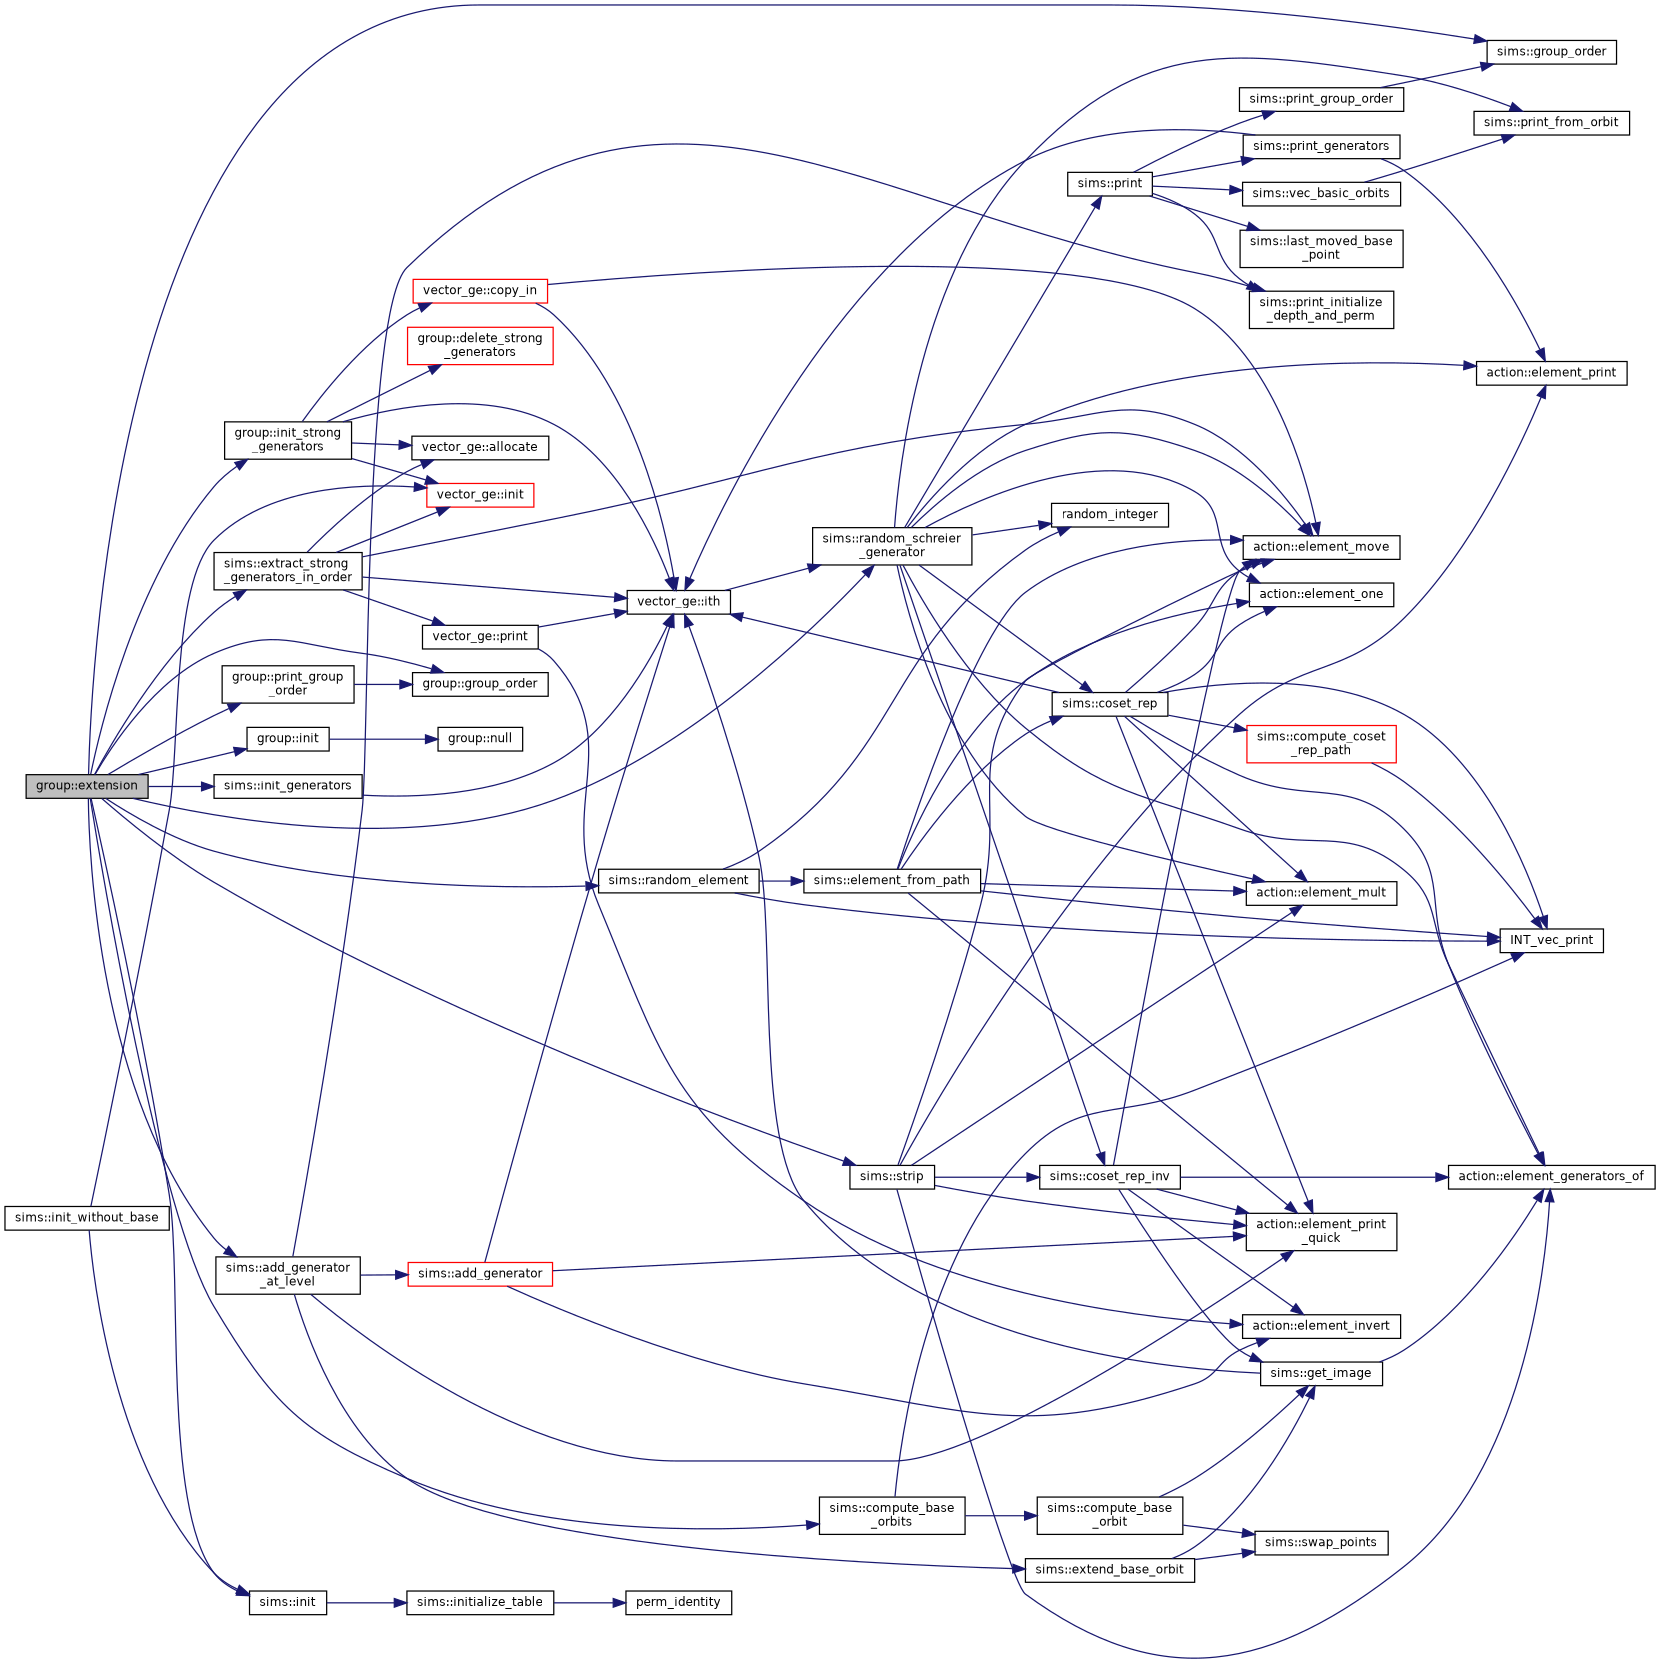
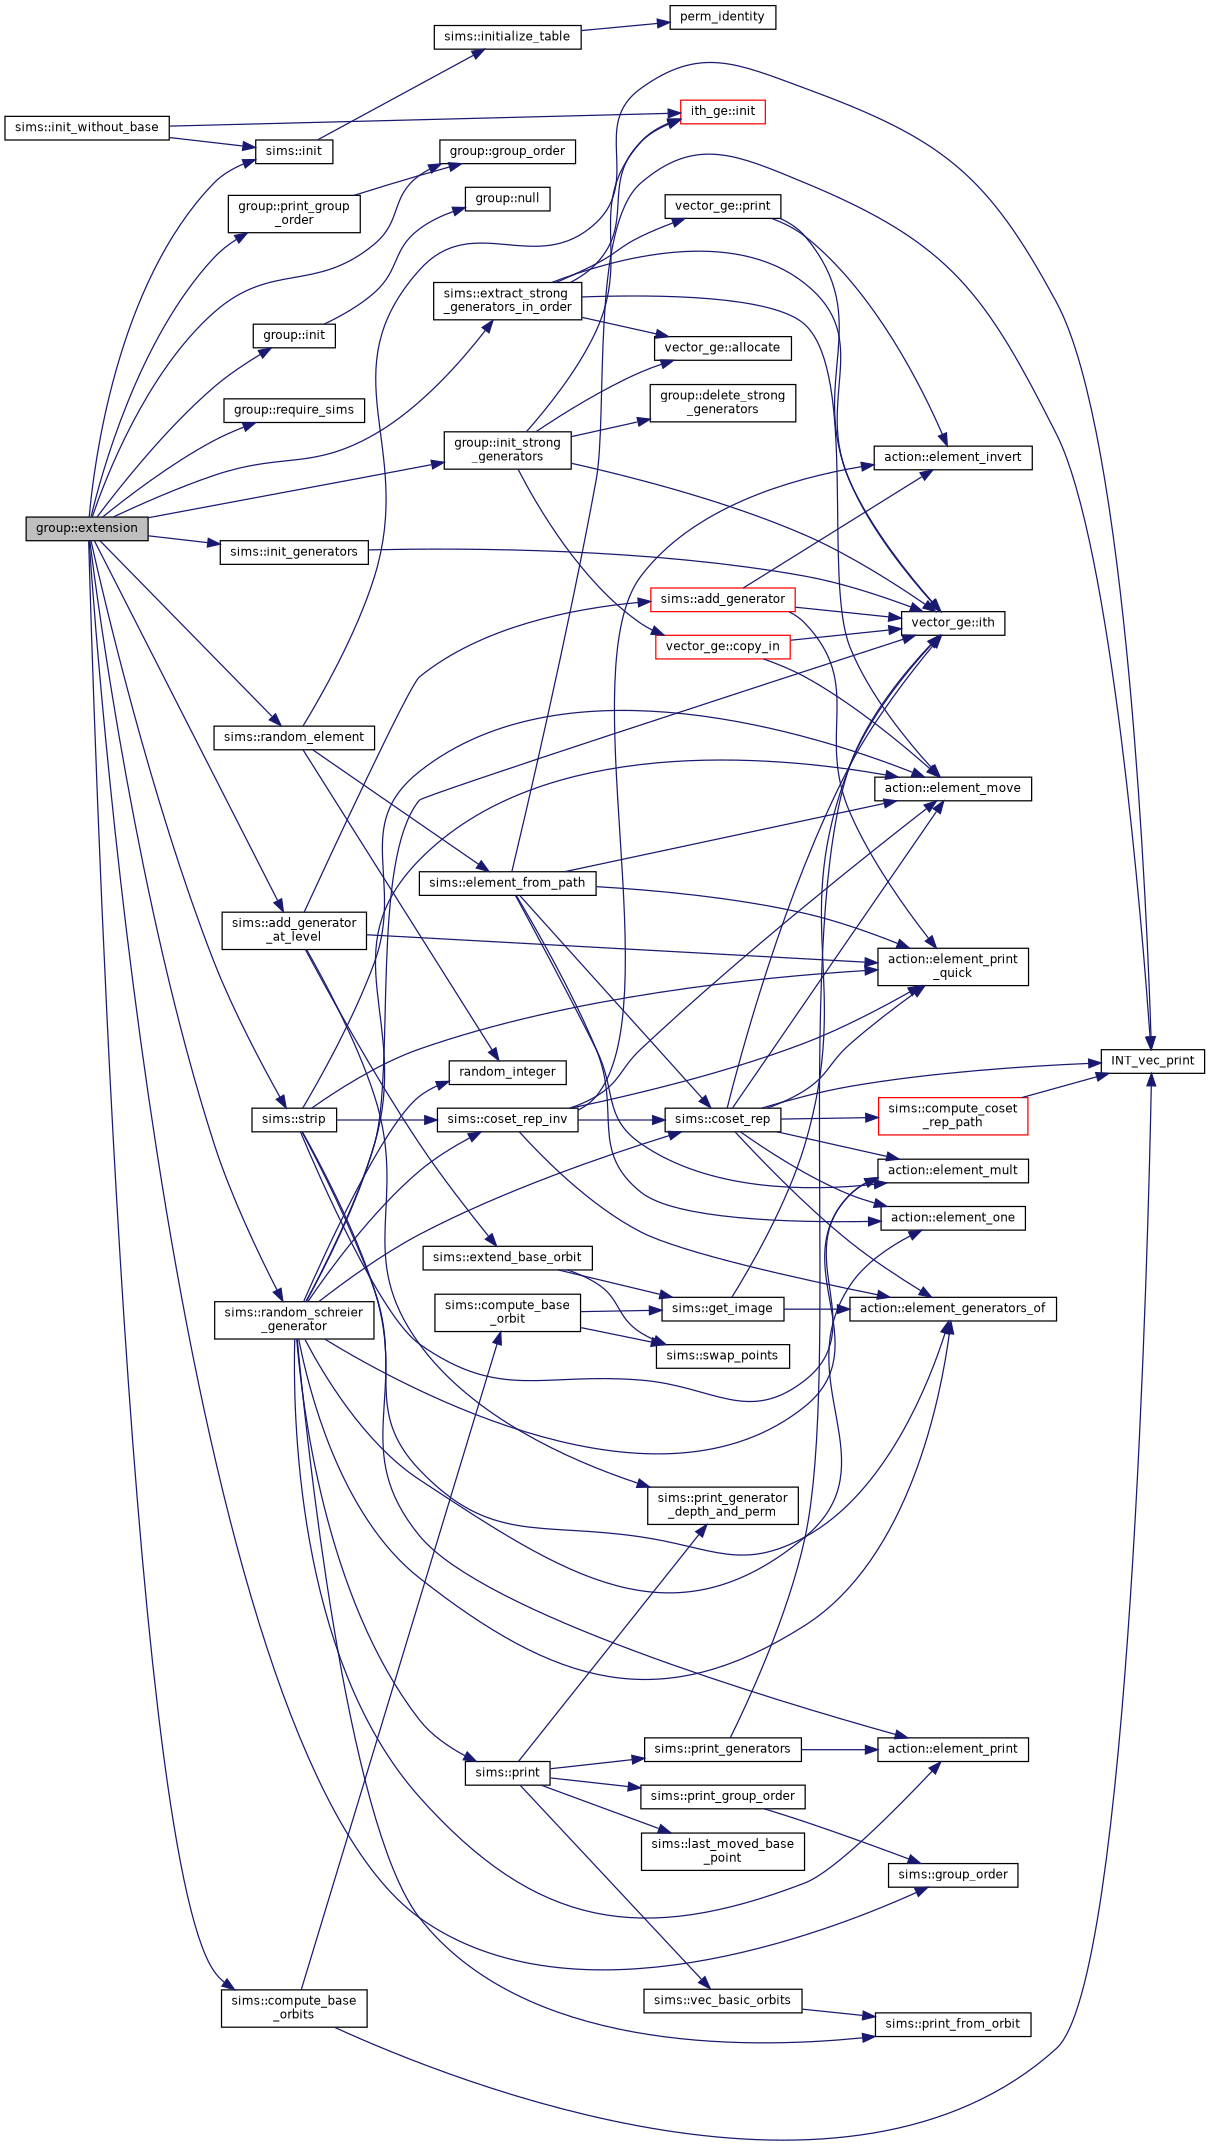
(1322, 310) -> (723, 1506)
(480, 346) -> (723, 403)
none -> (294, 411)
(480, 495) -> (723, 112)
(767, 579) -> (417, 805)
(1178, 1279) -> (628, 1120)
